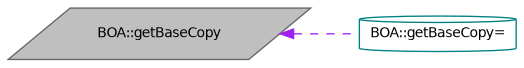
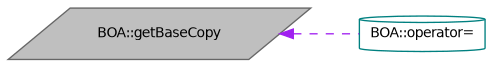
(438, 34) -> (422, 34)
